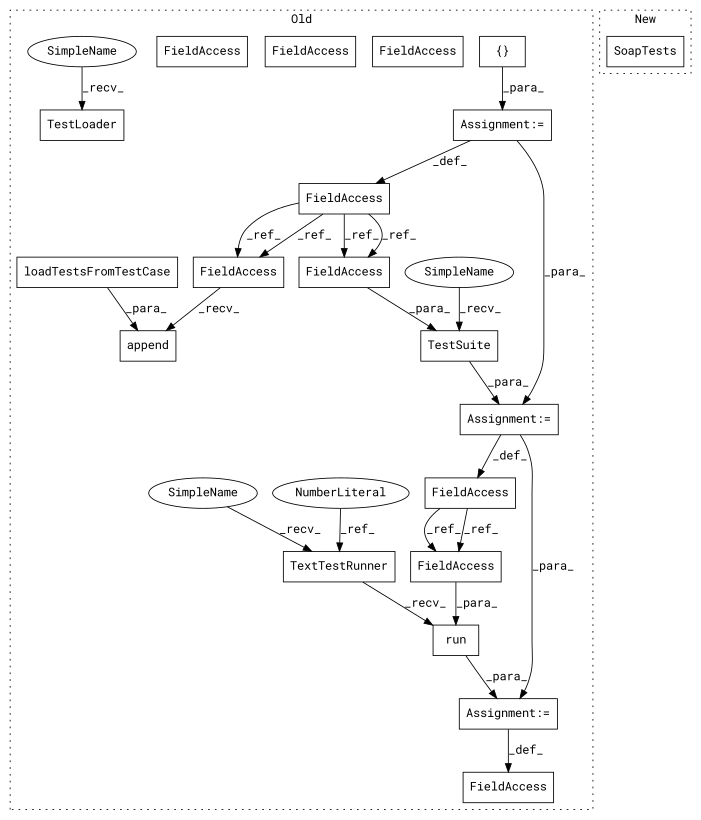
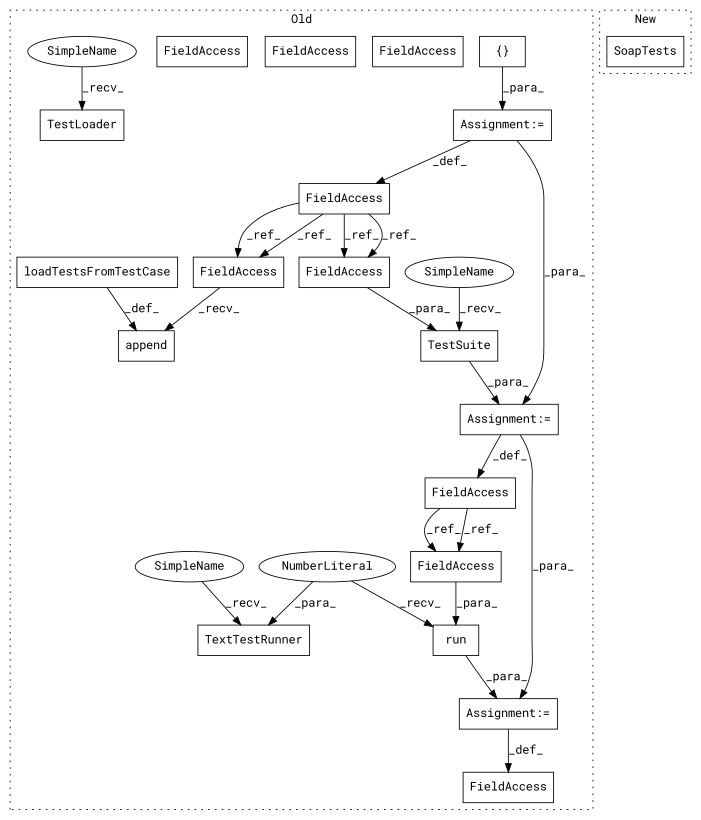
(146, 309) -> (142, 309)
(358, 530) -> (315, 604)
(394, 601) -> (388, 602)
